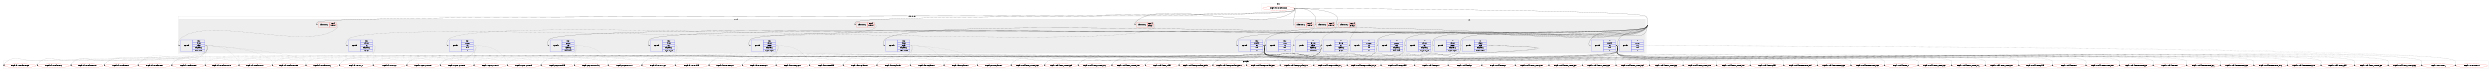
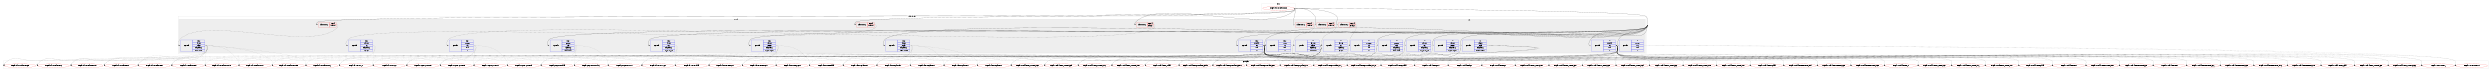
(20, 66) -> (20, 66)
(994, 66) -> (994, 66)
(2002, 66) -> (2002, 66)
